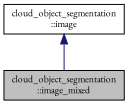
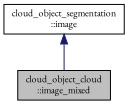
(64, 85) -> (64, 85)
